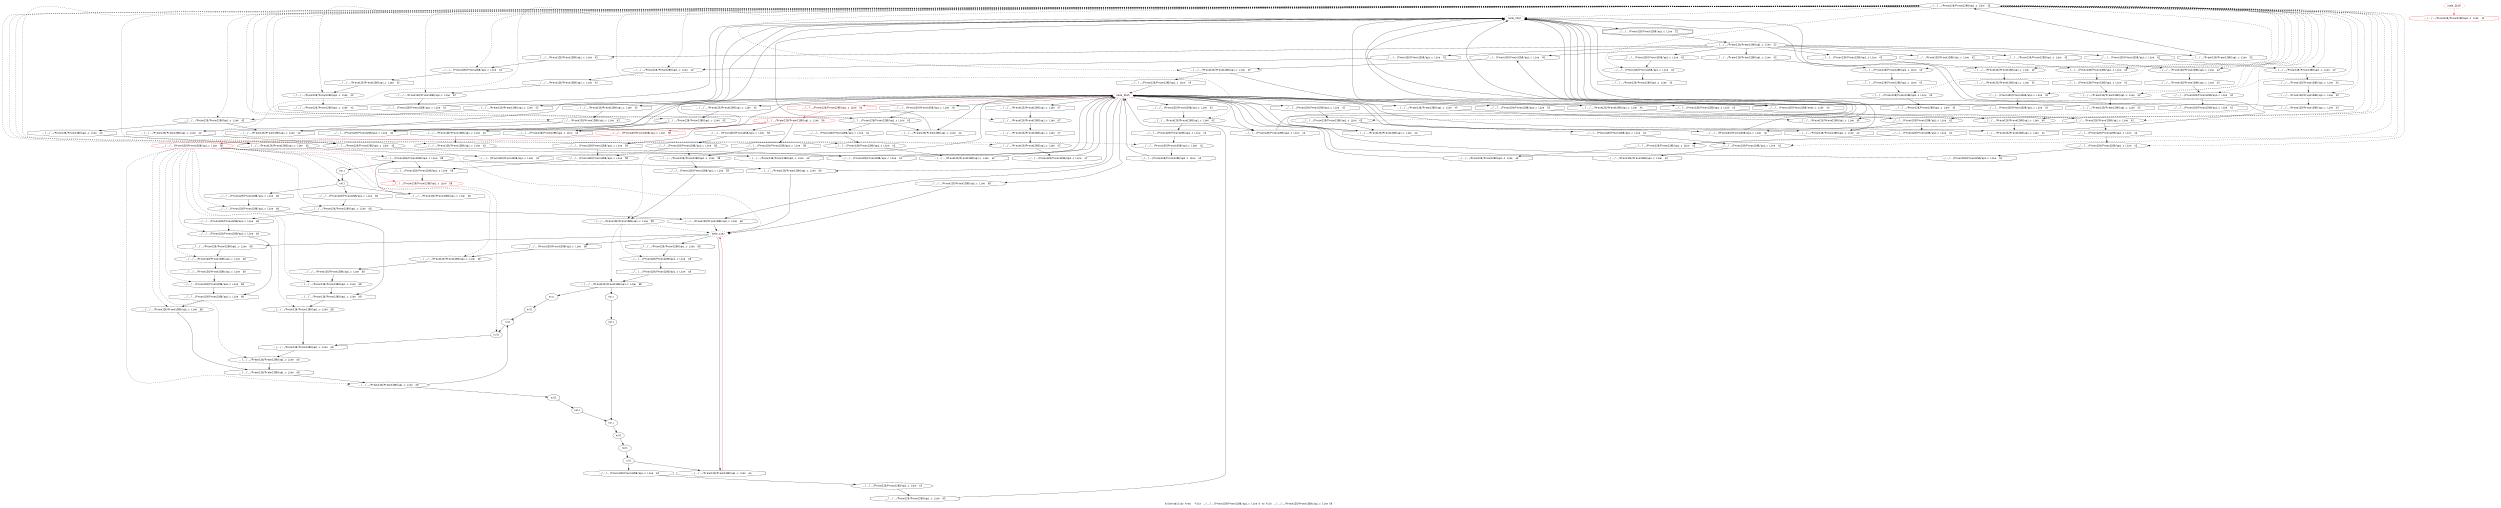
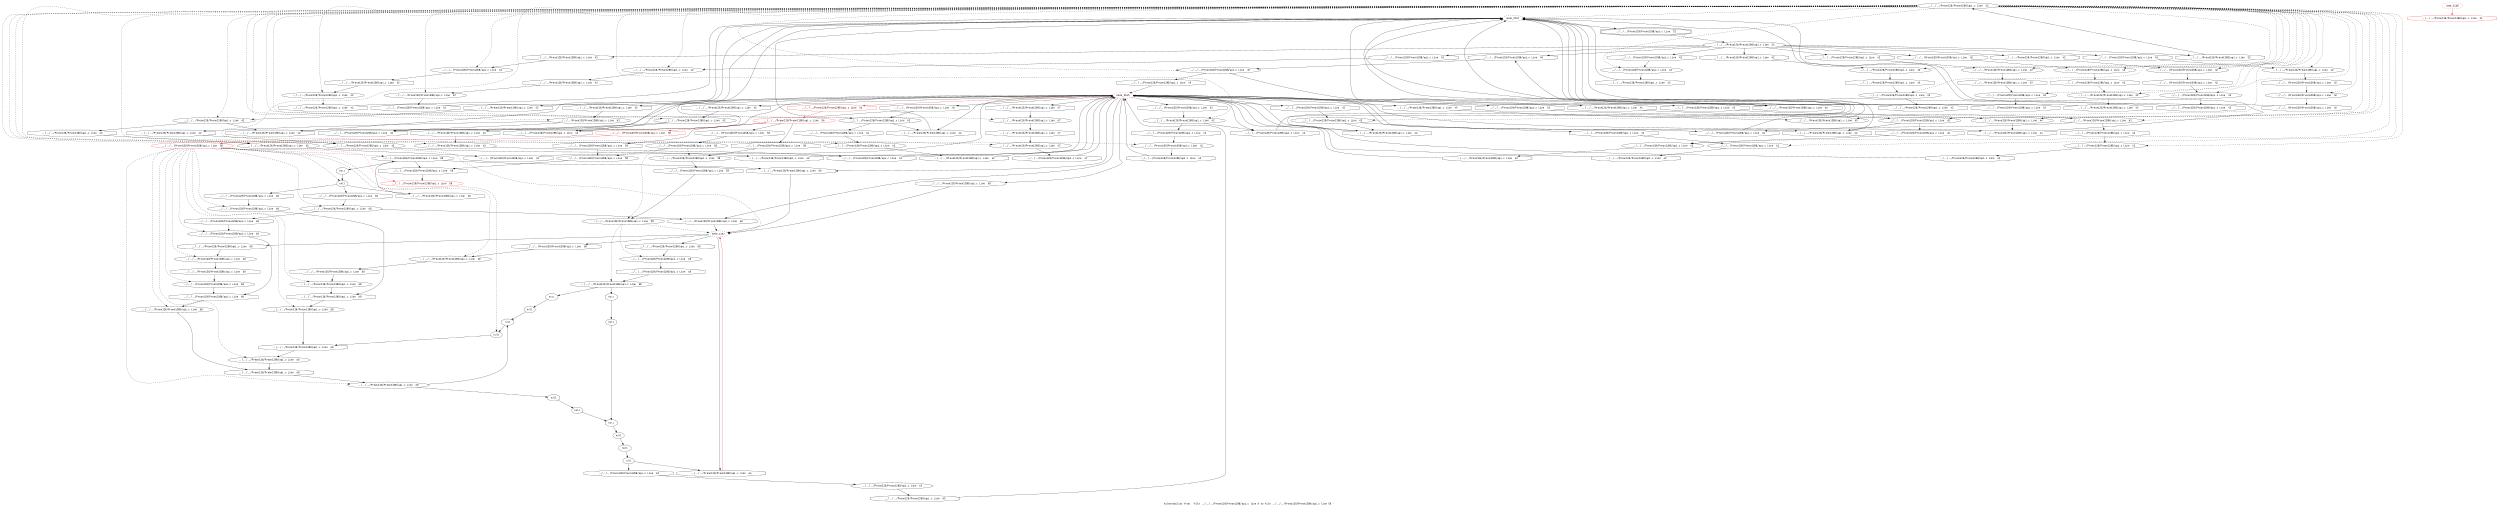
(1798, 108) -> (1797, 108)
